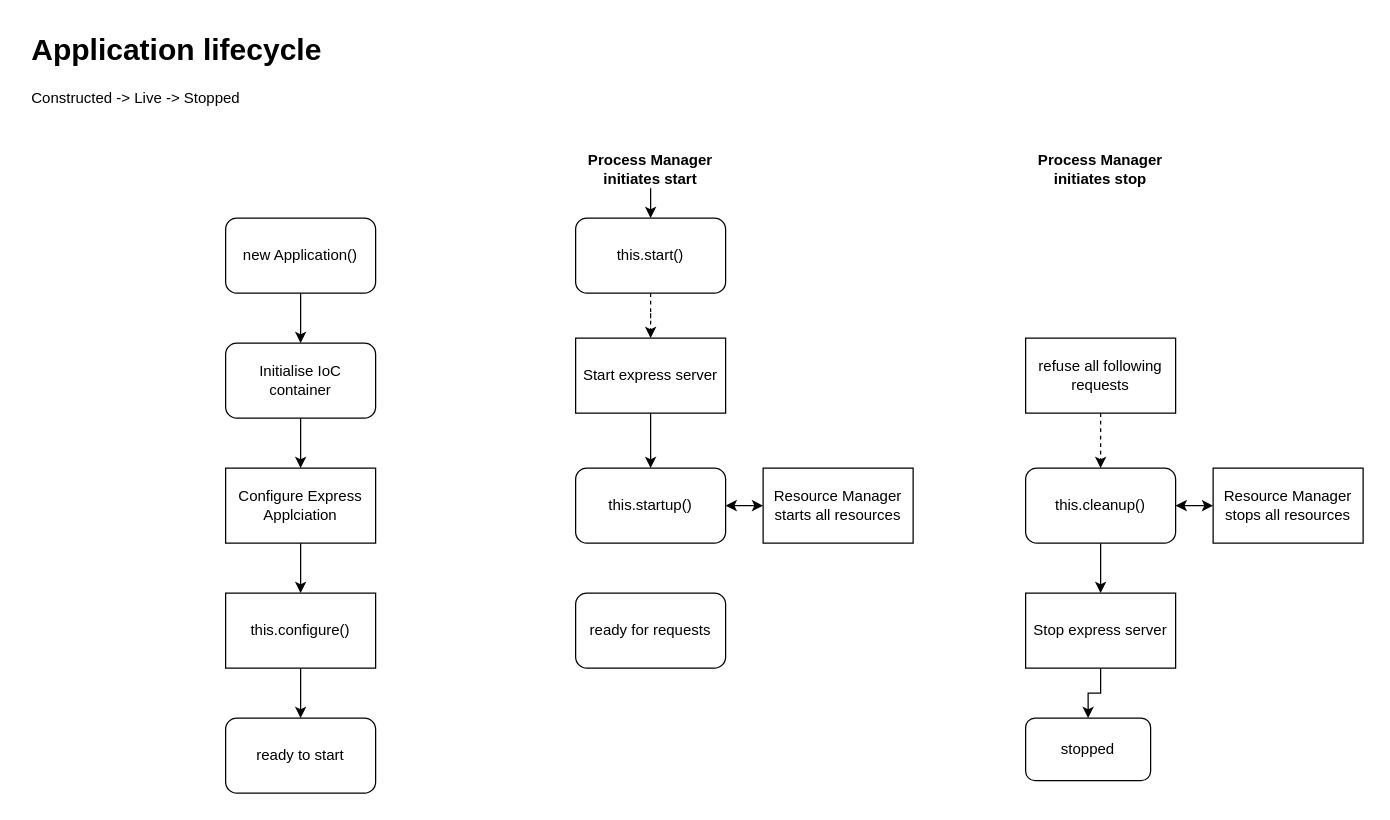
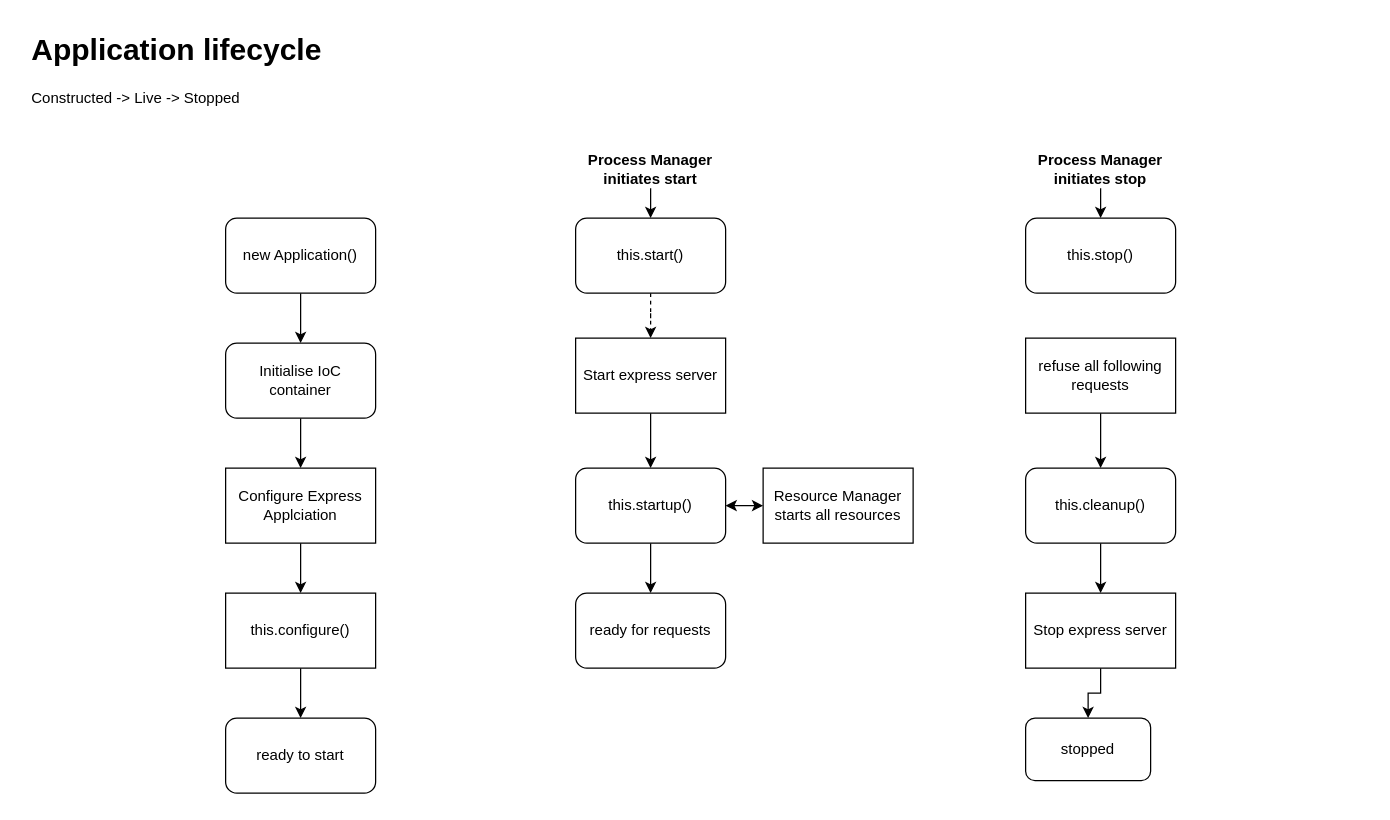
none -> (1101, 207)
none -> (1101, 256)
(1101, 437) -> (1101, 437)
(1194, 506) -> none
(1288, 506) -> none
none -> (651, 564)
